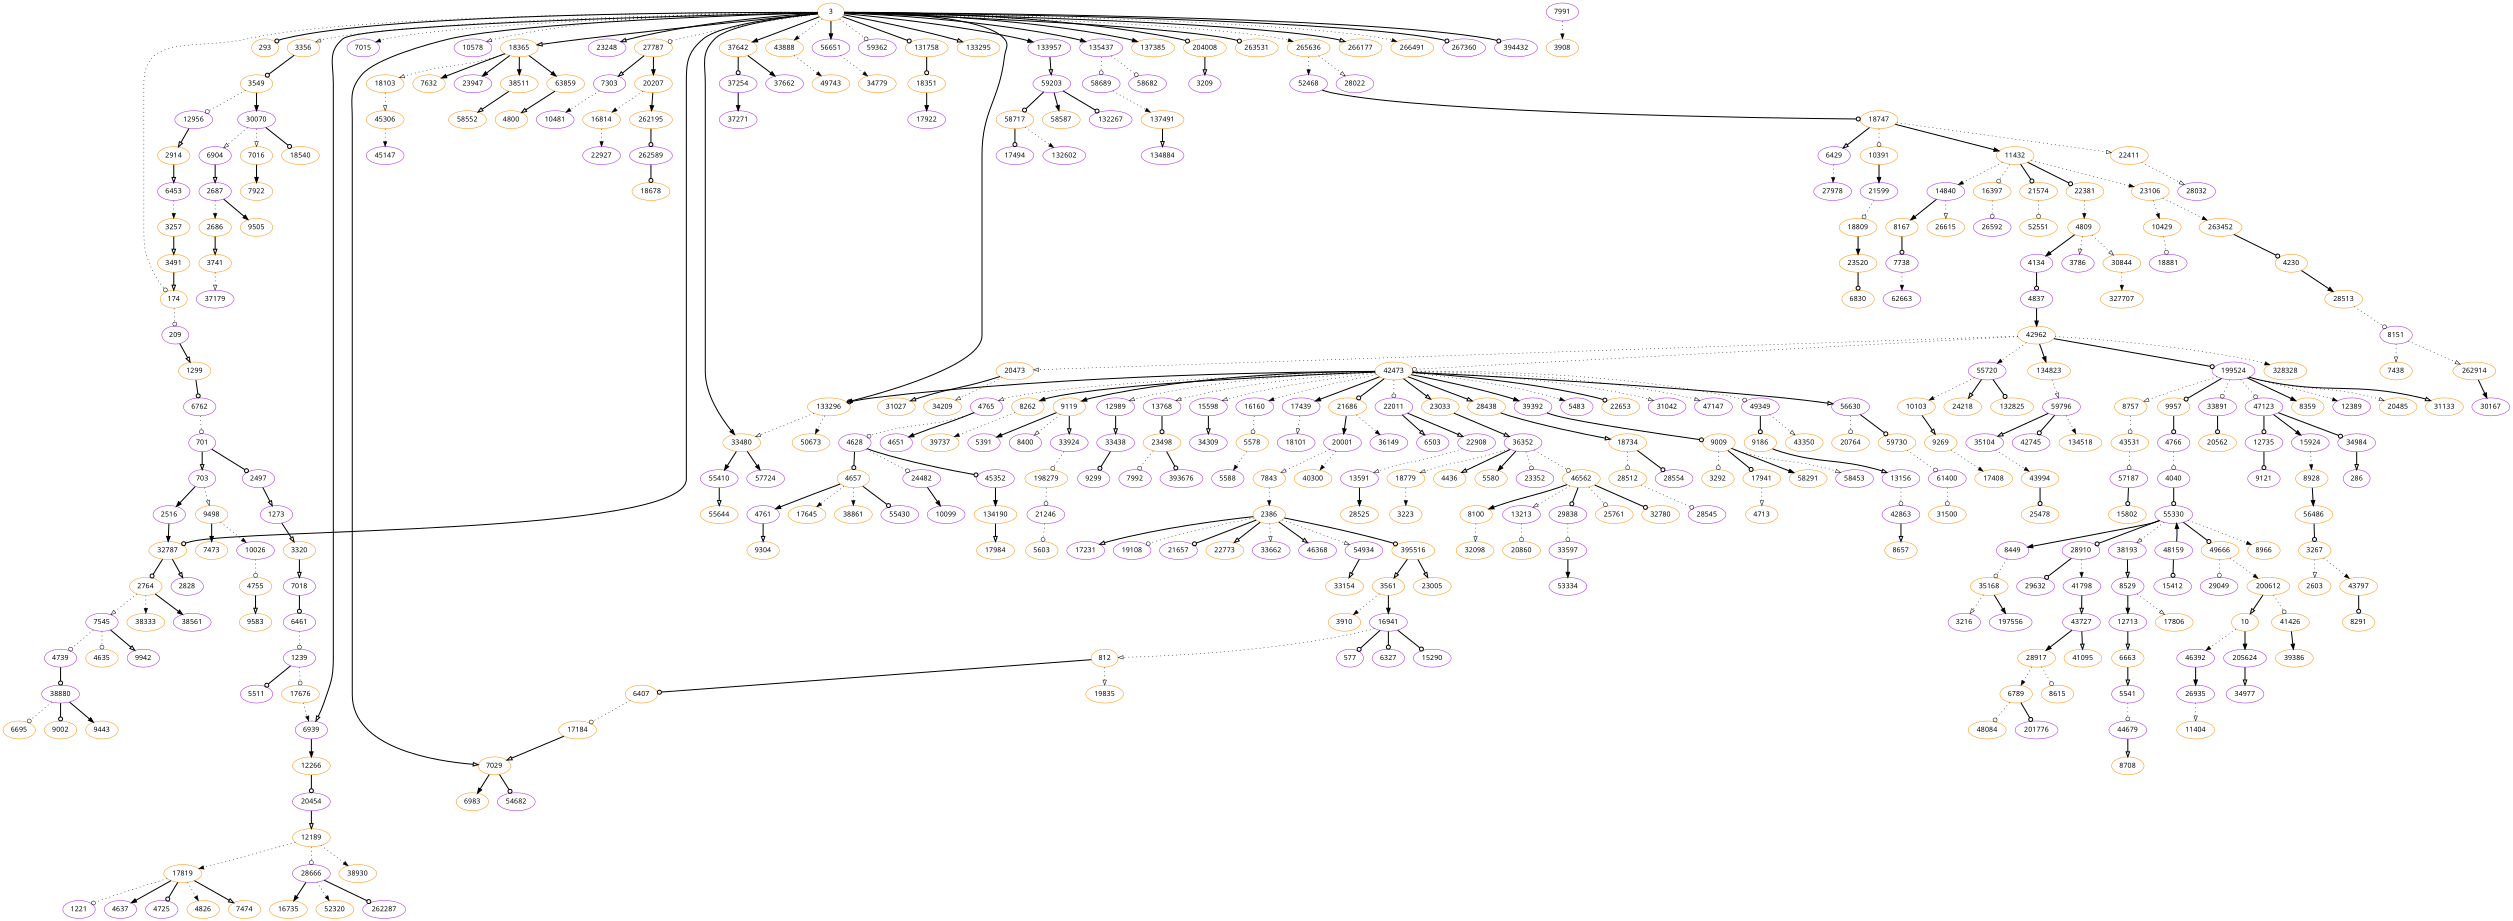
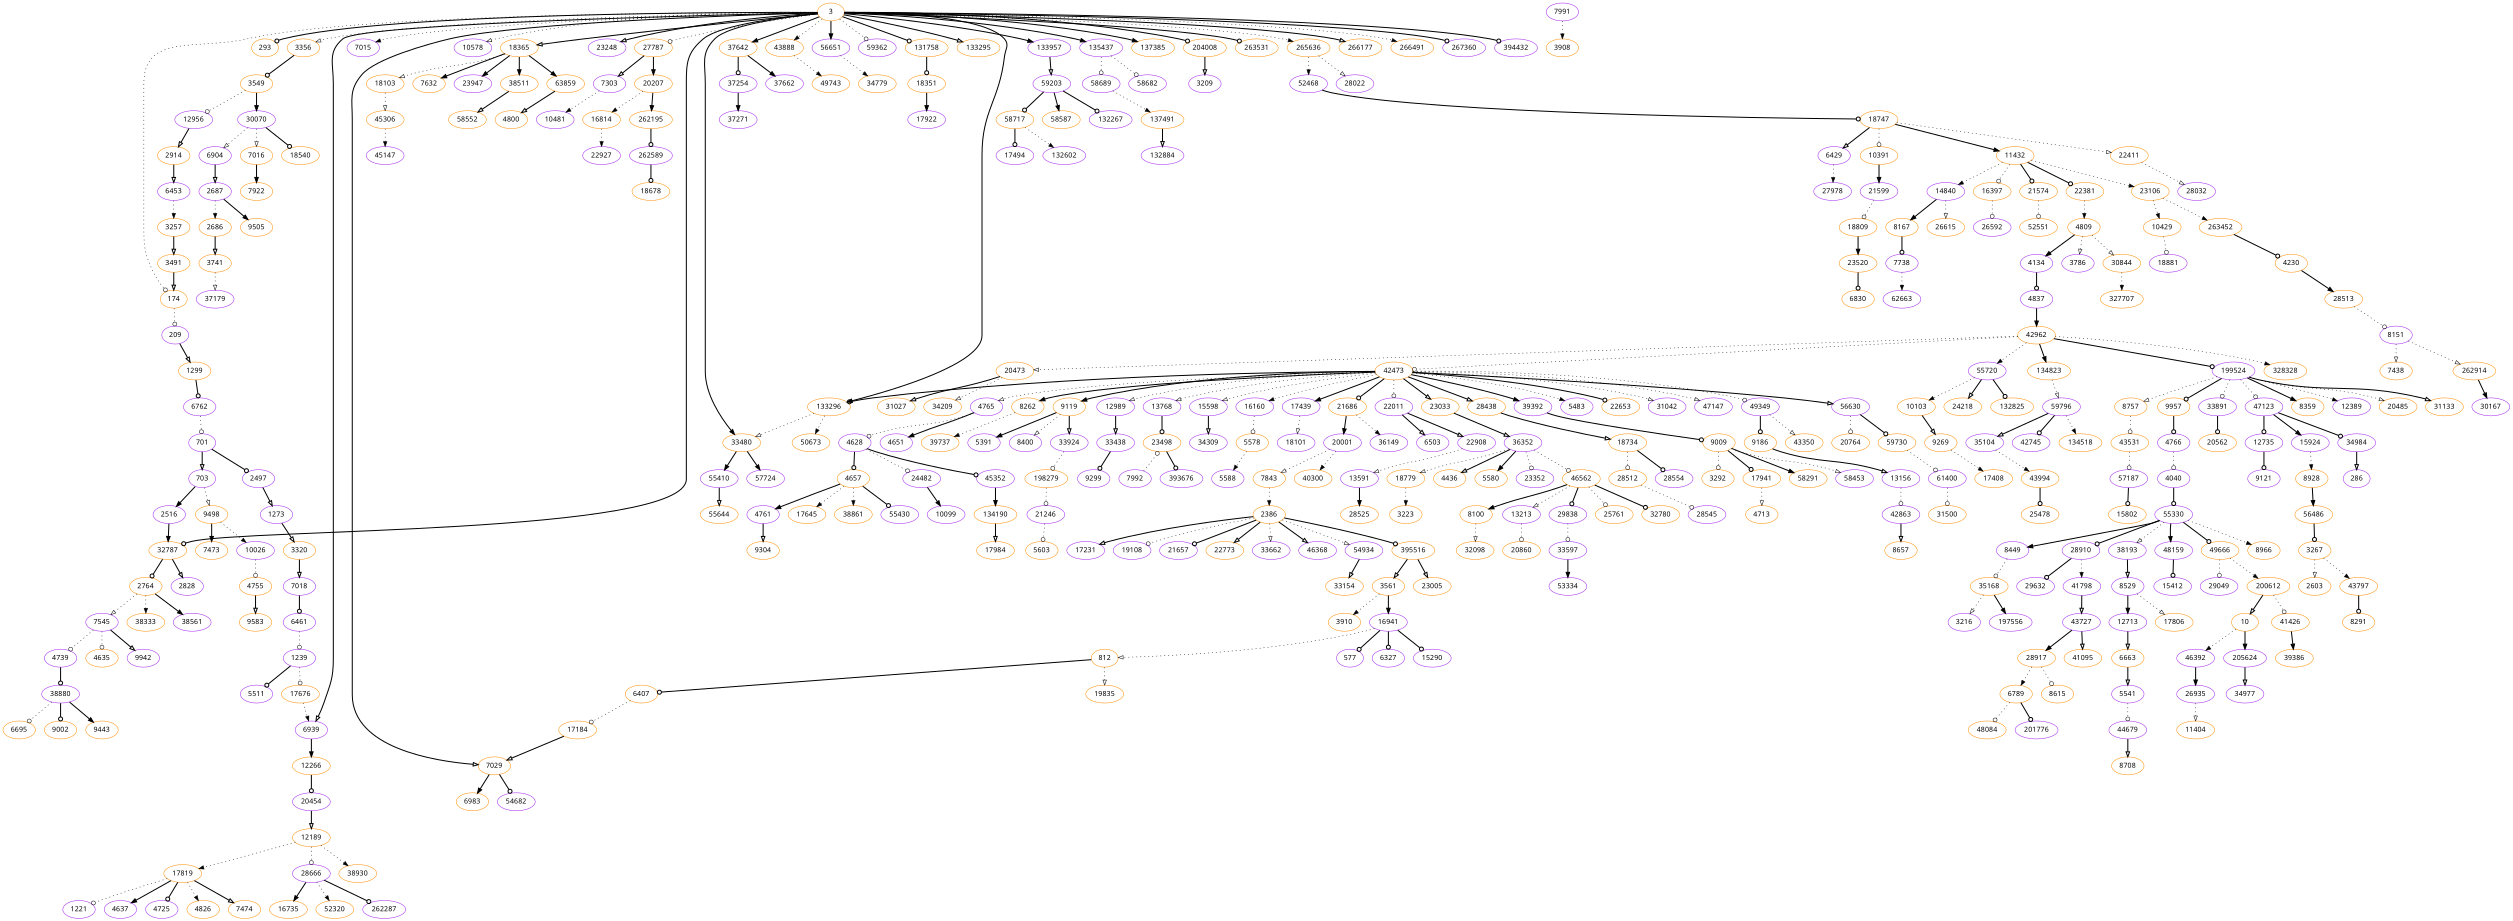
(1163, 156) -> (1163, 156)
(1147, 458) -> (1150, 463)
(2177, 535) -> (2170, 530)
